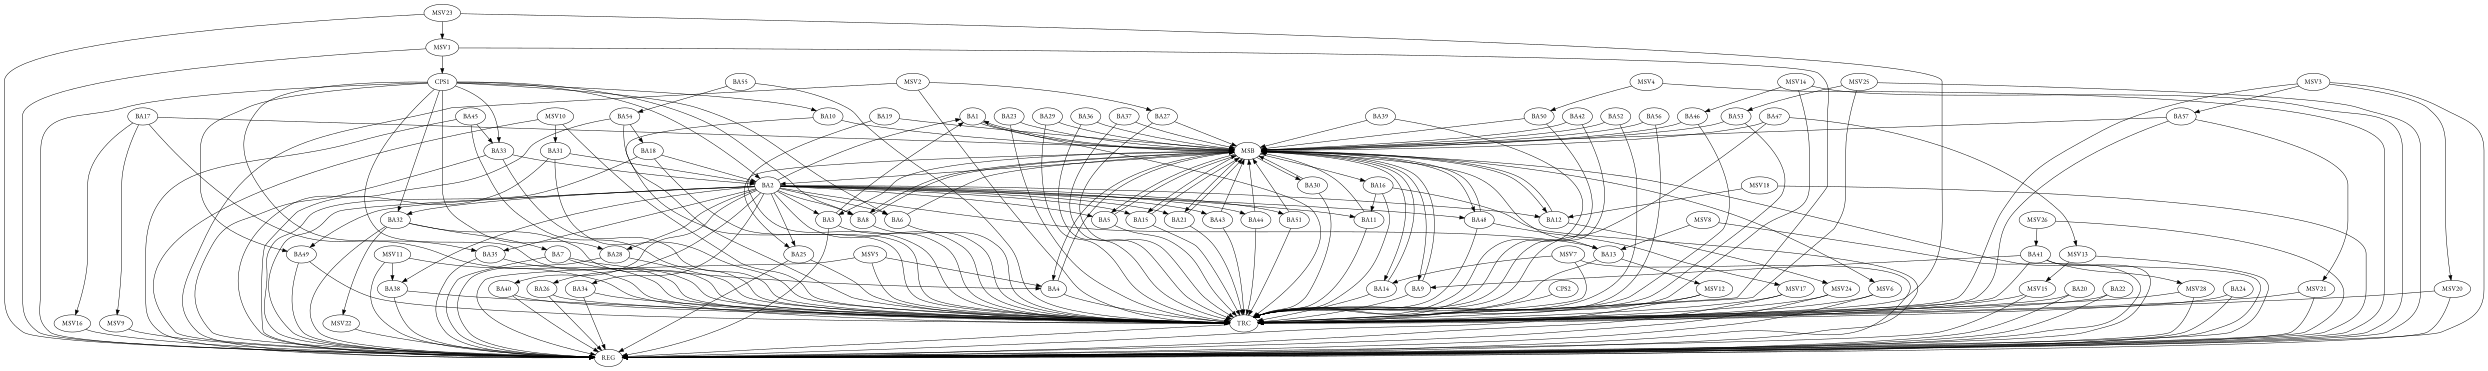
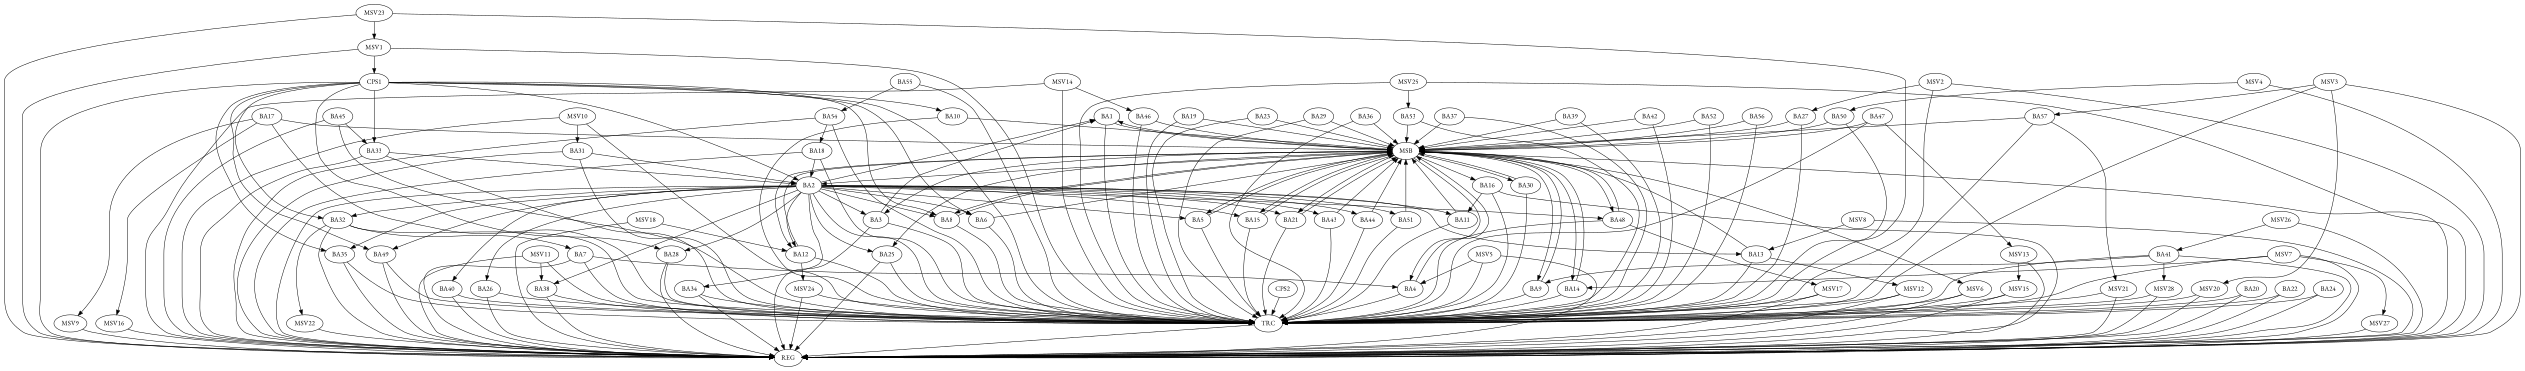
none -> (1026, 317)
none -> (2380, 323)
